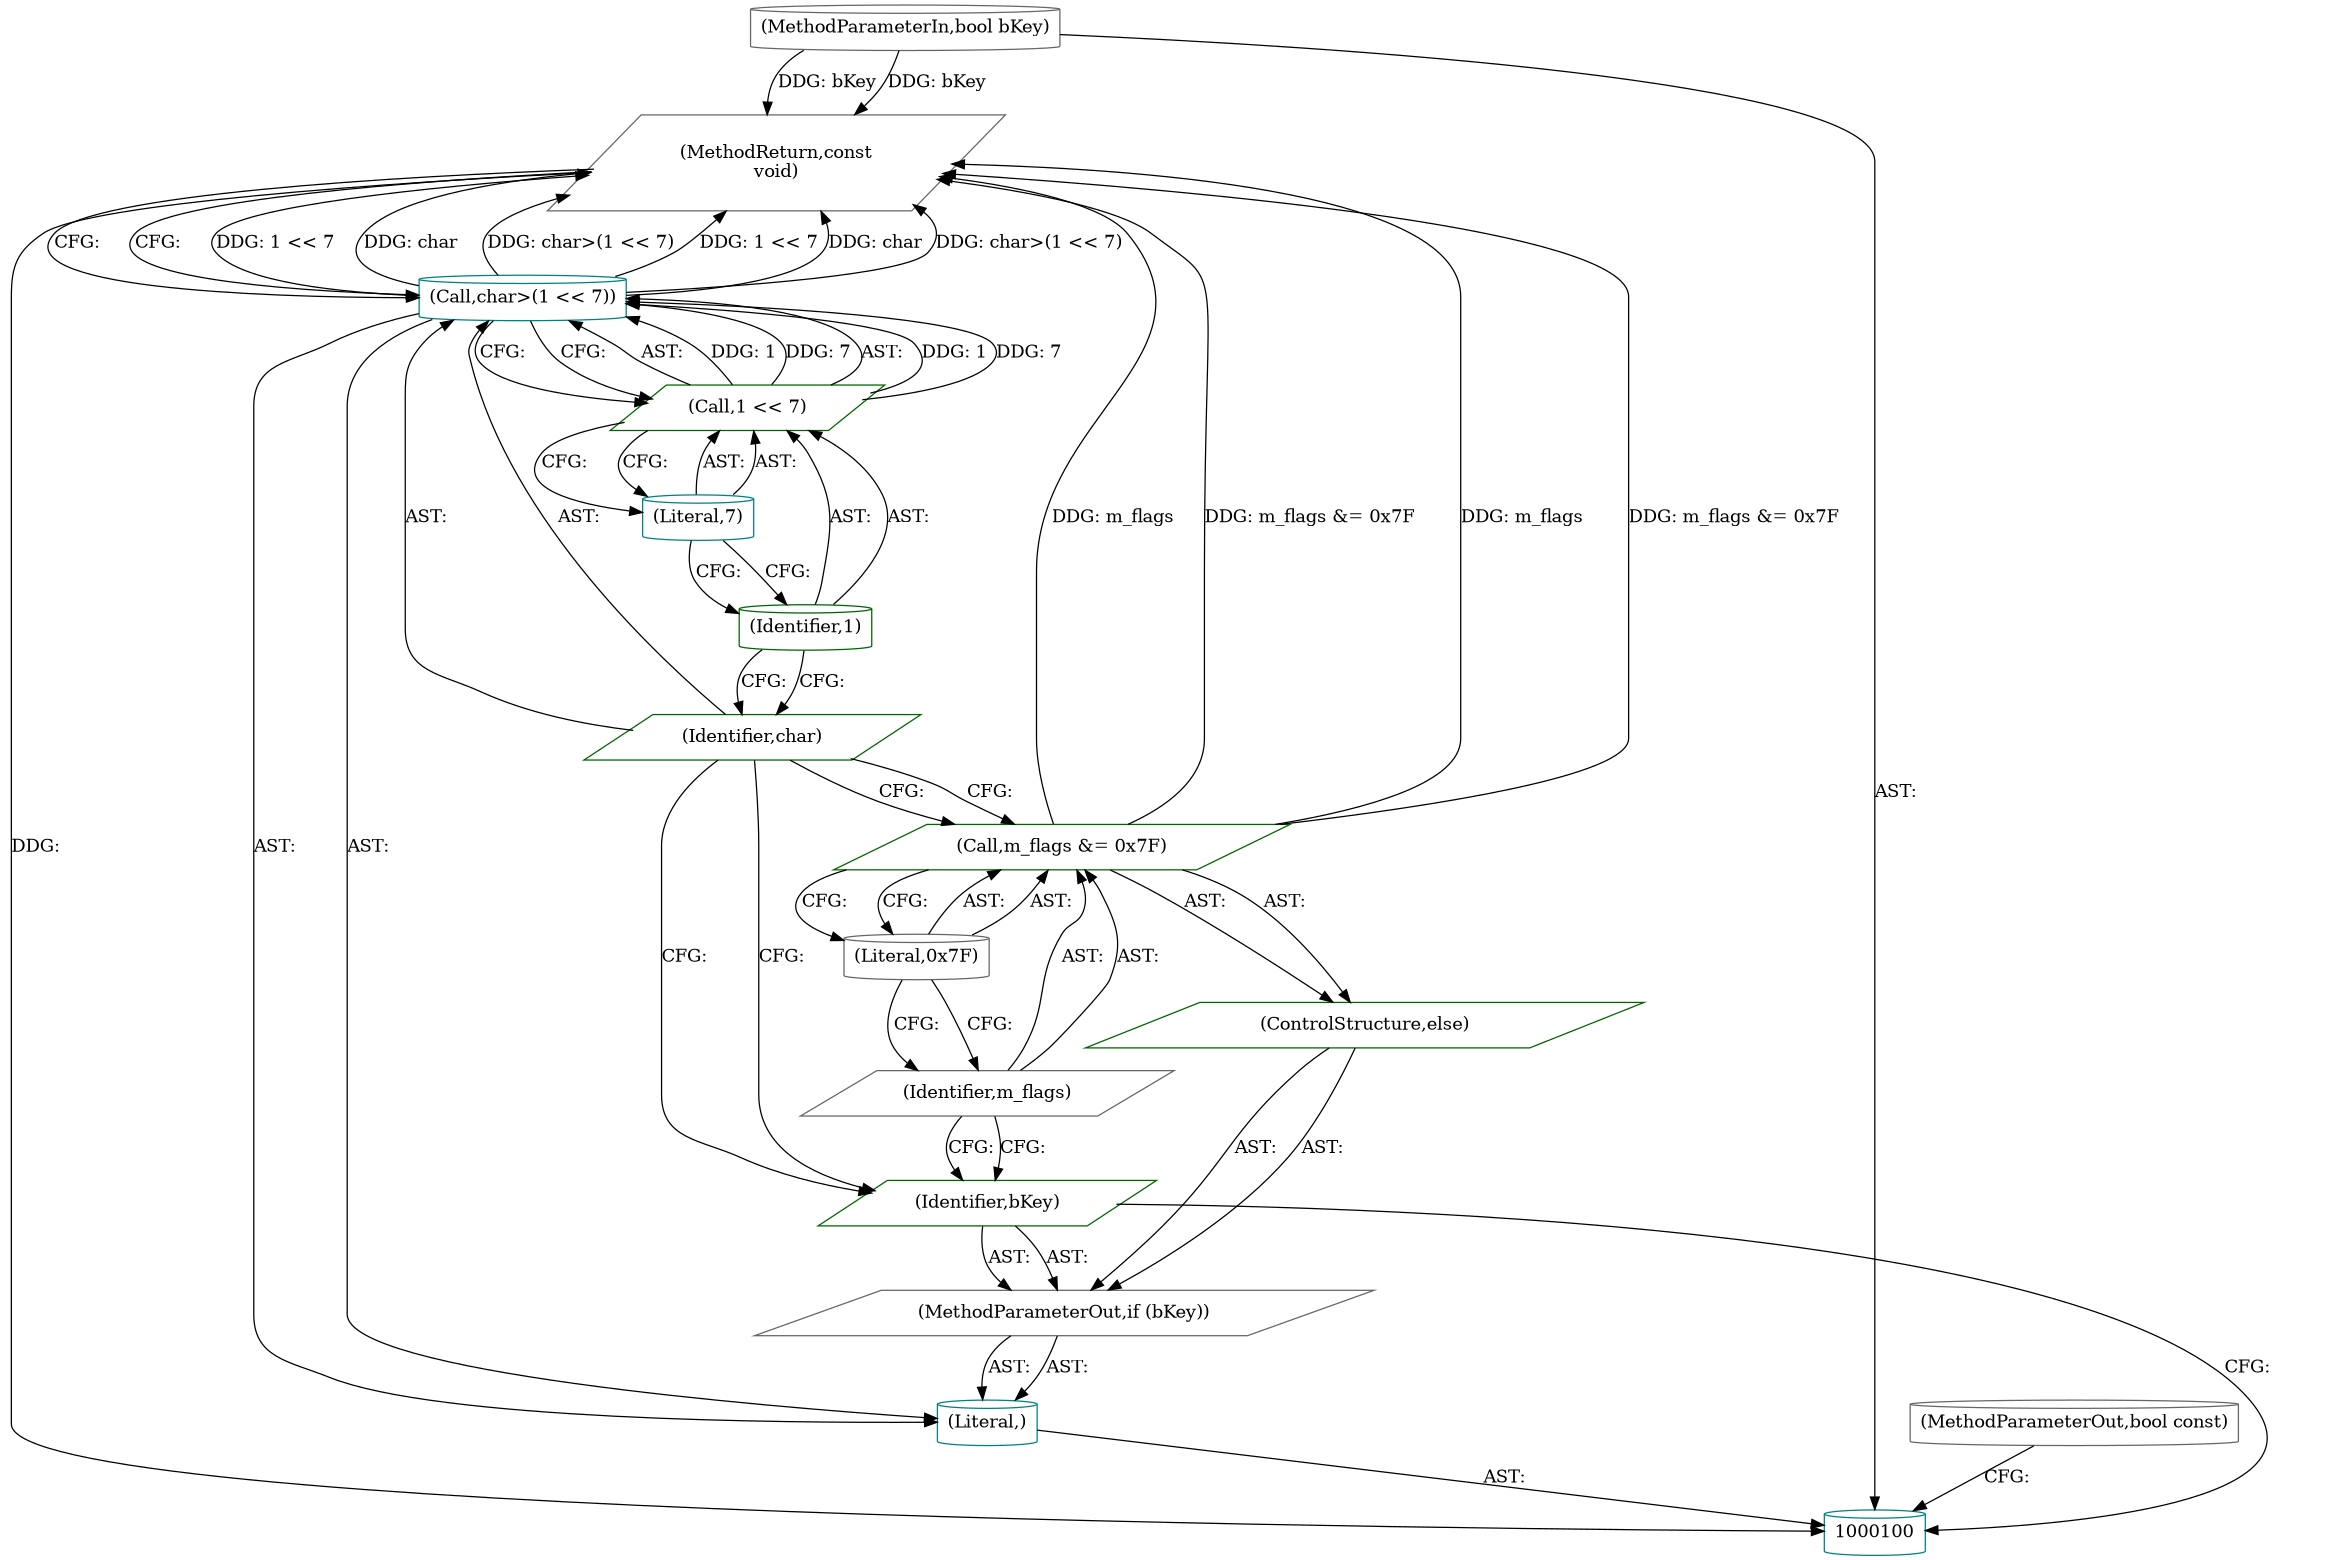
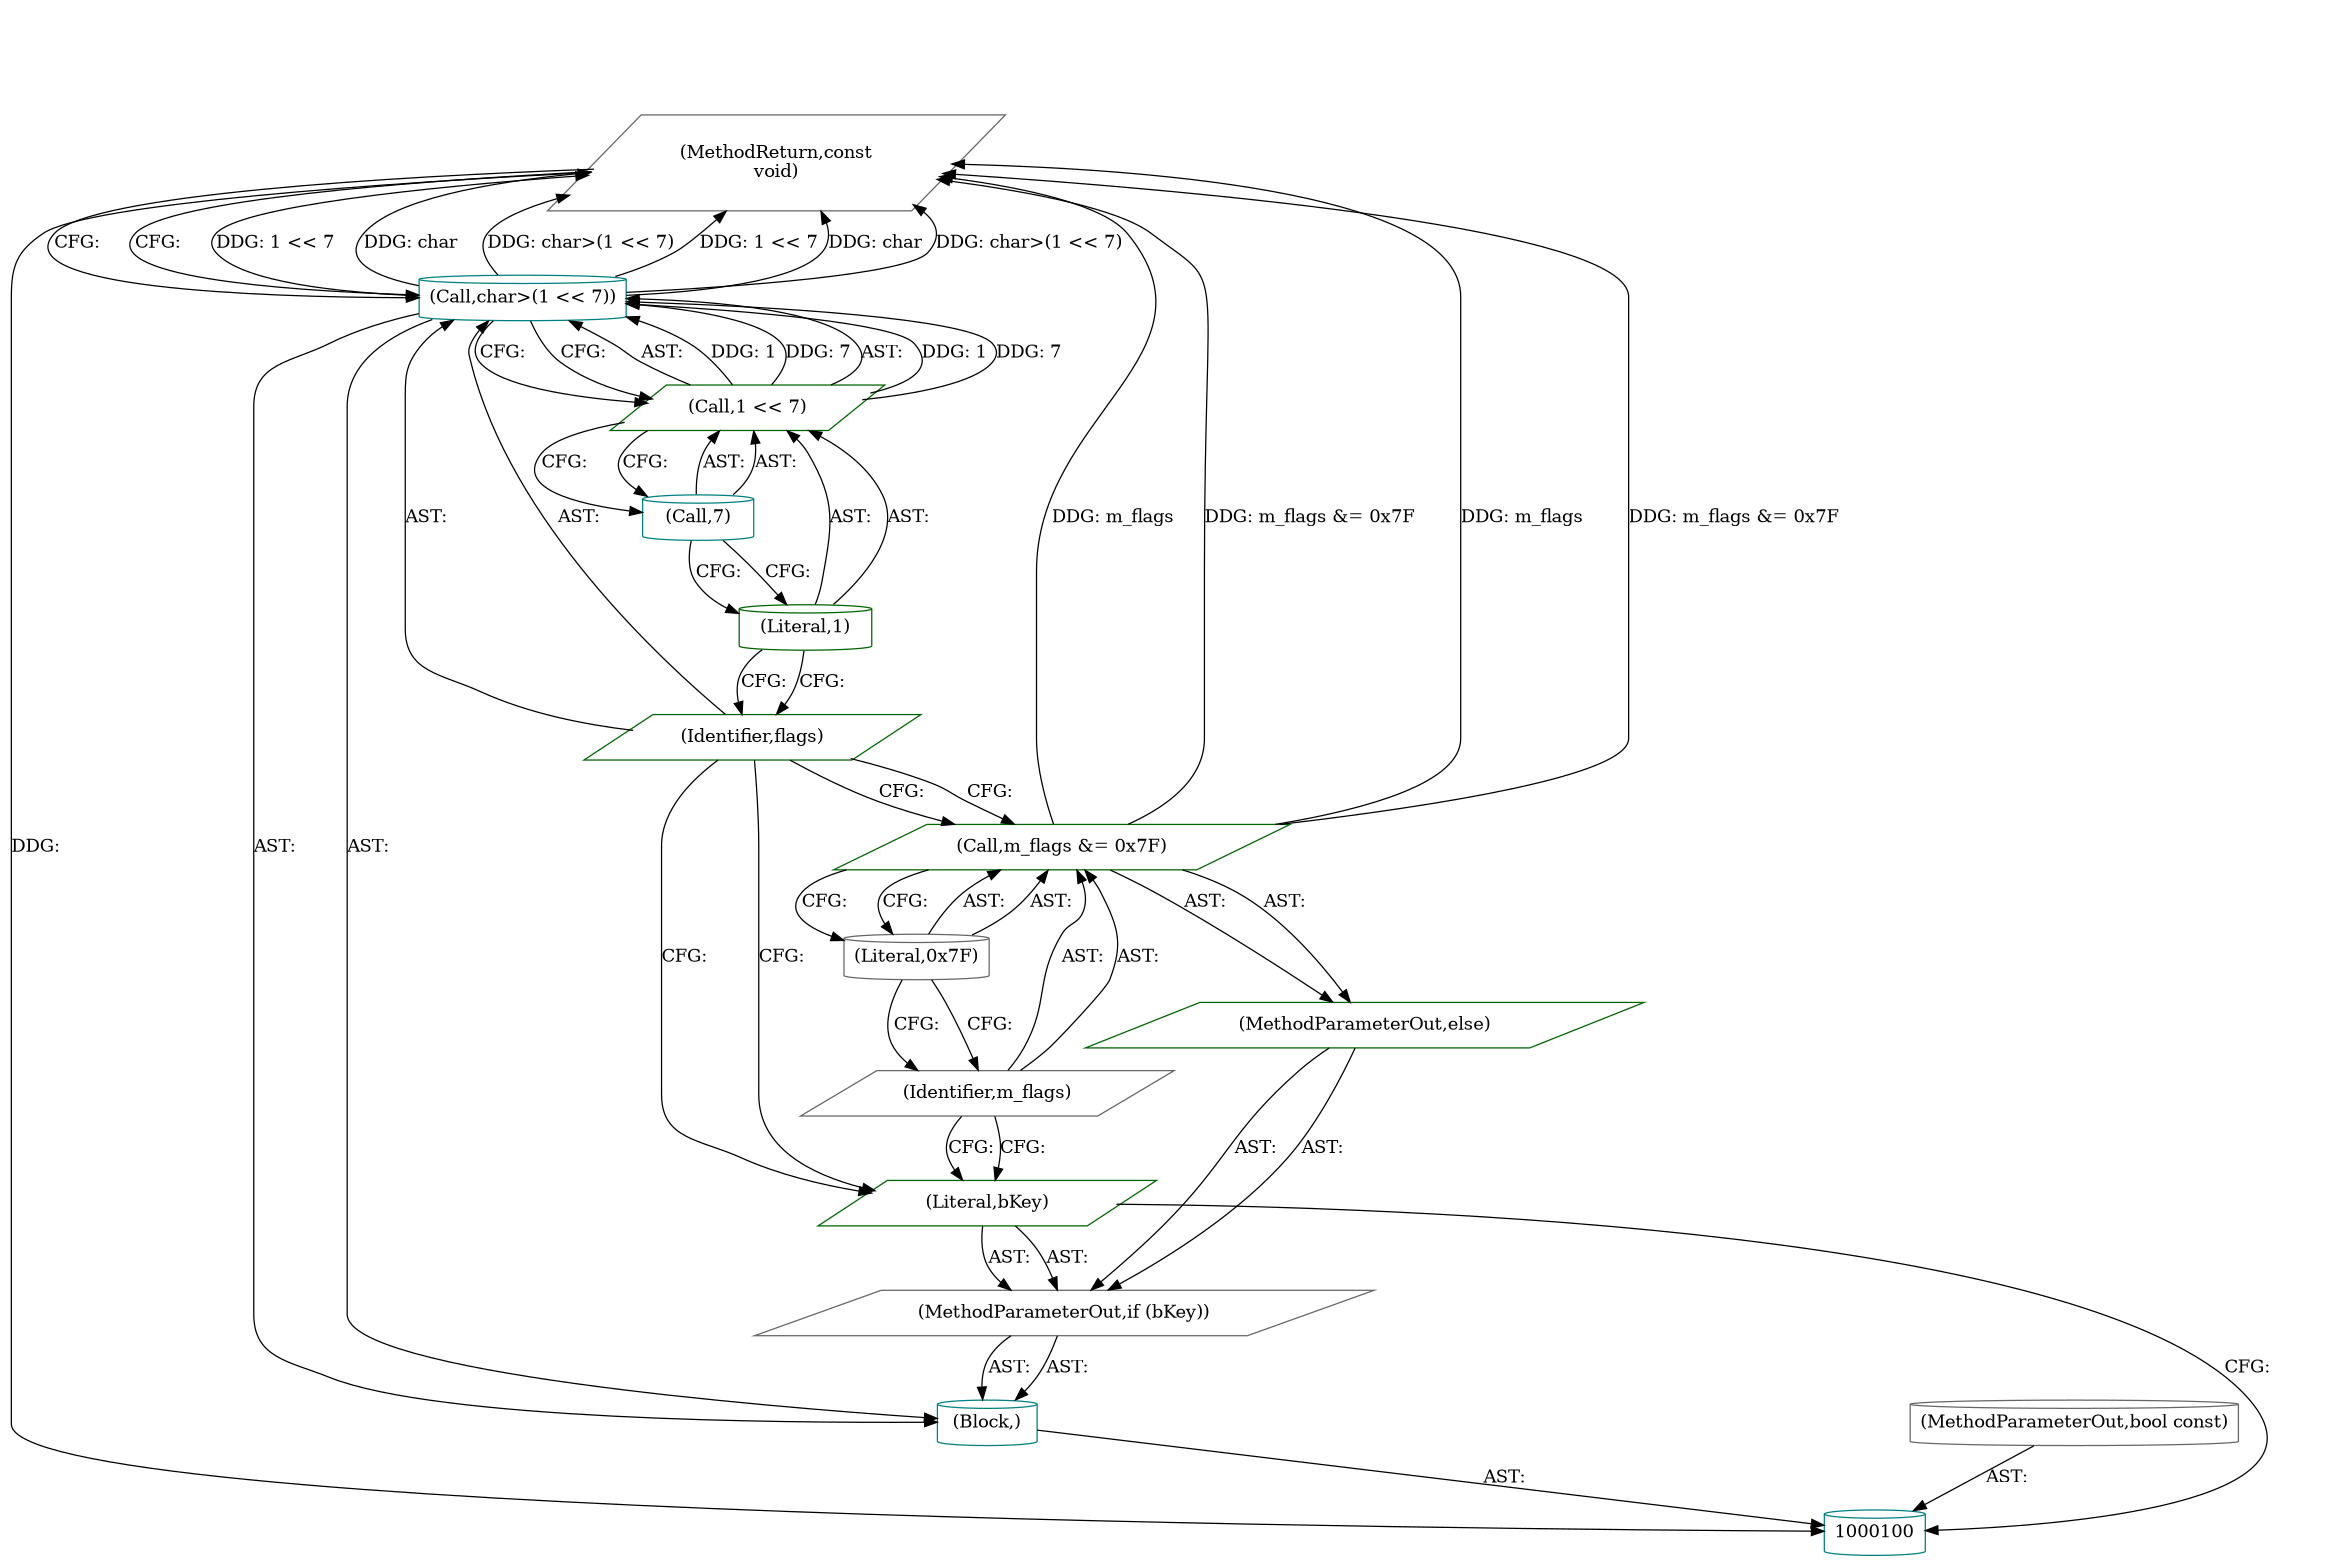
(905, 28) -> none
(698, 518) -> (698, 518)
(805, 627) -> (805, 627)
(752, 737) -> (752, 737)
(1365, 1025) -> (1365, 1025)
(987, 1203) -> (987, 1203)
(987, 1423) -> (987, 1423)
(2010, 1478) -> (2010, 1478)
